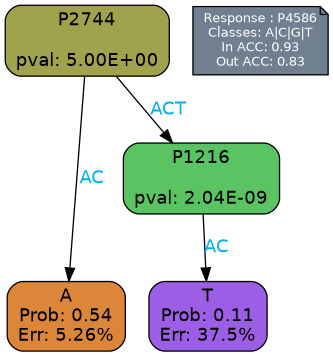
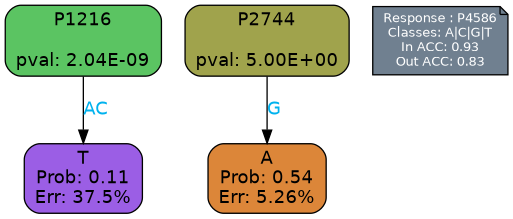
(140, 104) -> none
(92, 178) -> (274, 110)
